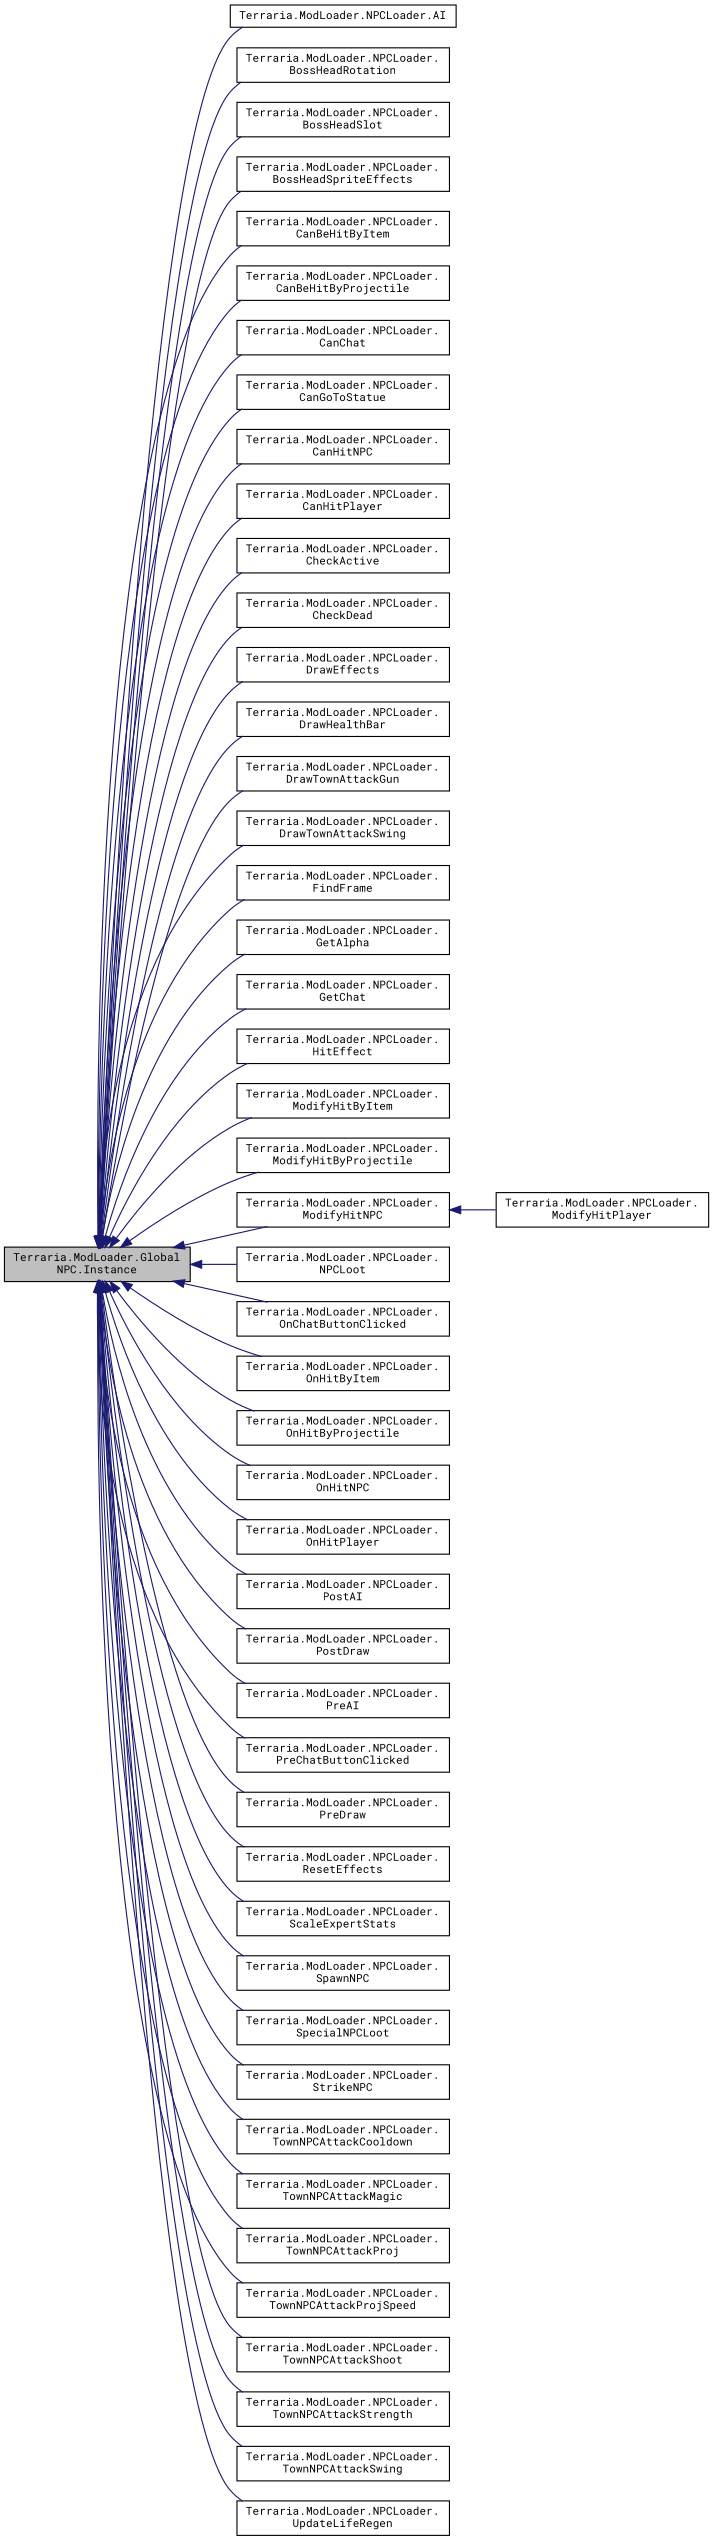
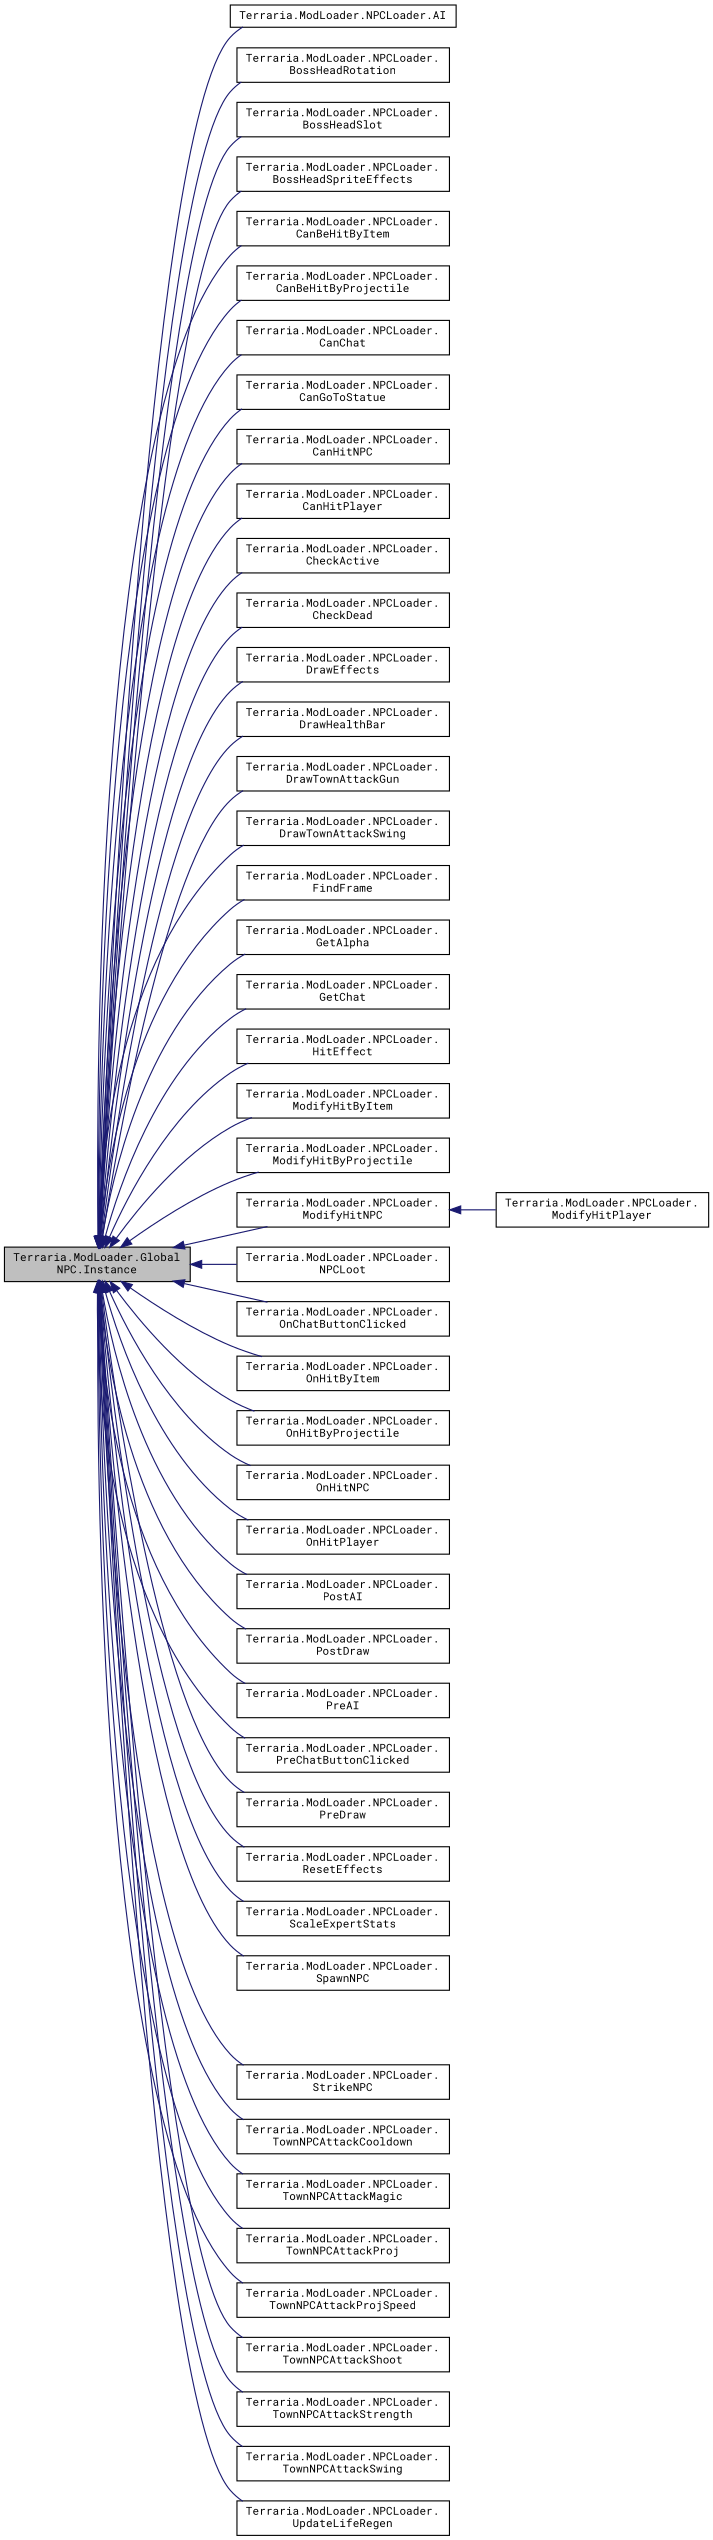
(343, 2028) -> none
